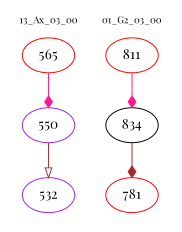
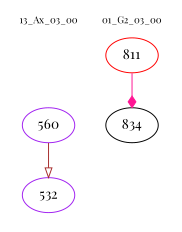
(49, 55) -> none
(49, 125) -> (49, 125)
(132, 195) -> none
